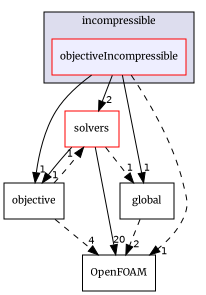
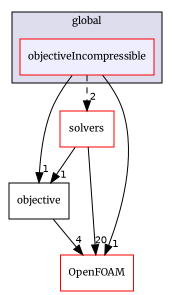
(119, 22) -> (87, 22)
(107, 89) -> (87, 89)
(177, 162) -> (128, 158)
(66, 169) -> none
(147, 201) -> none
(73, 234) -> (65, 233)
(119, 273) -> (97, 273)
